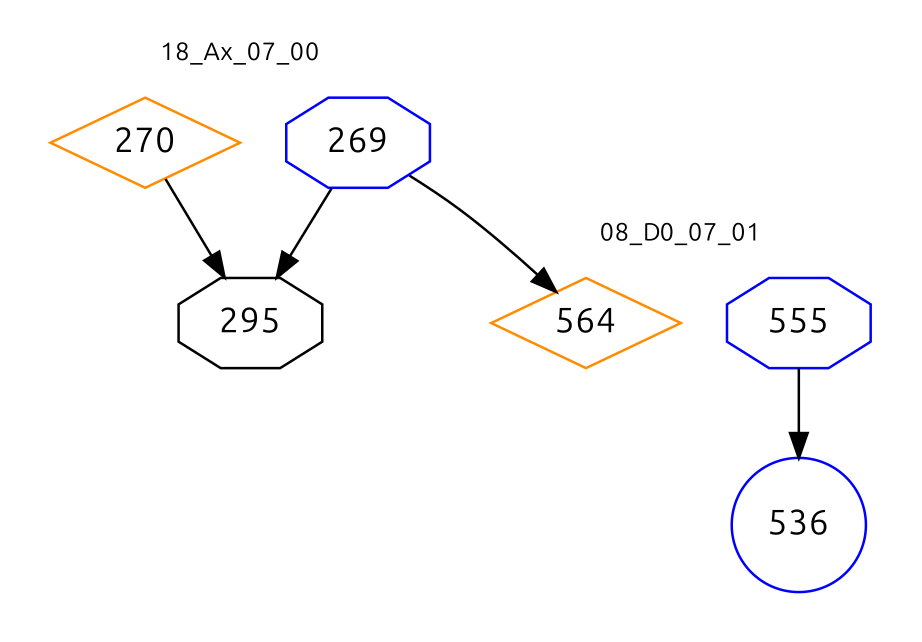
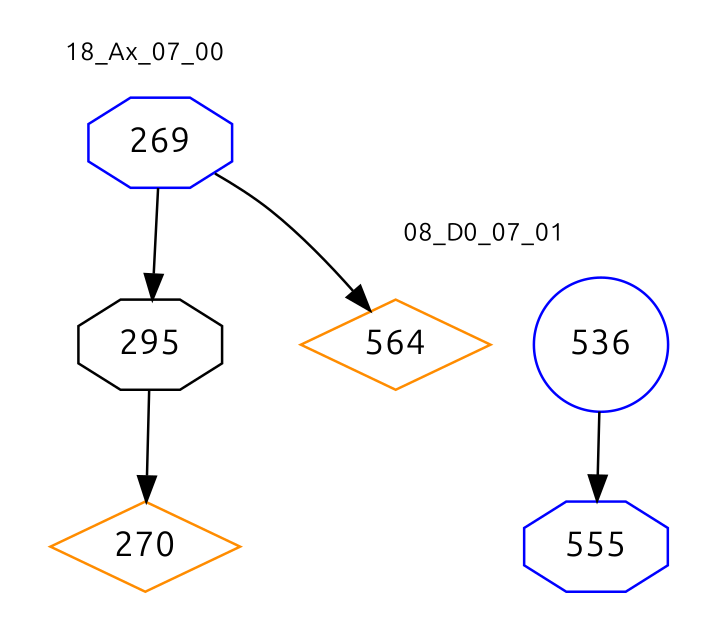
(188, 217) -> (148, 433)
(799, 400) -> (599, 443)
